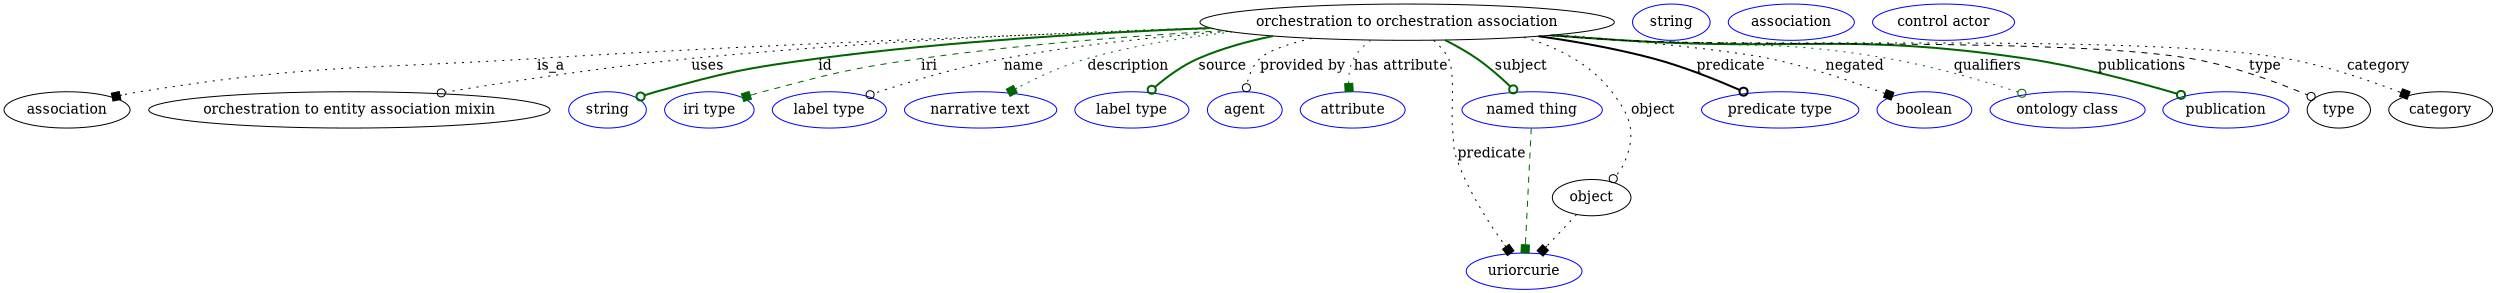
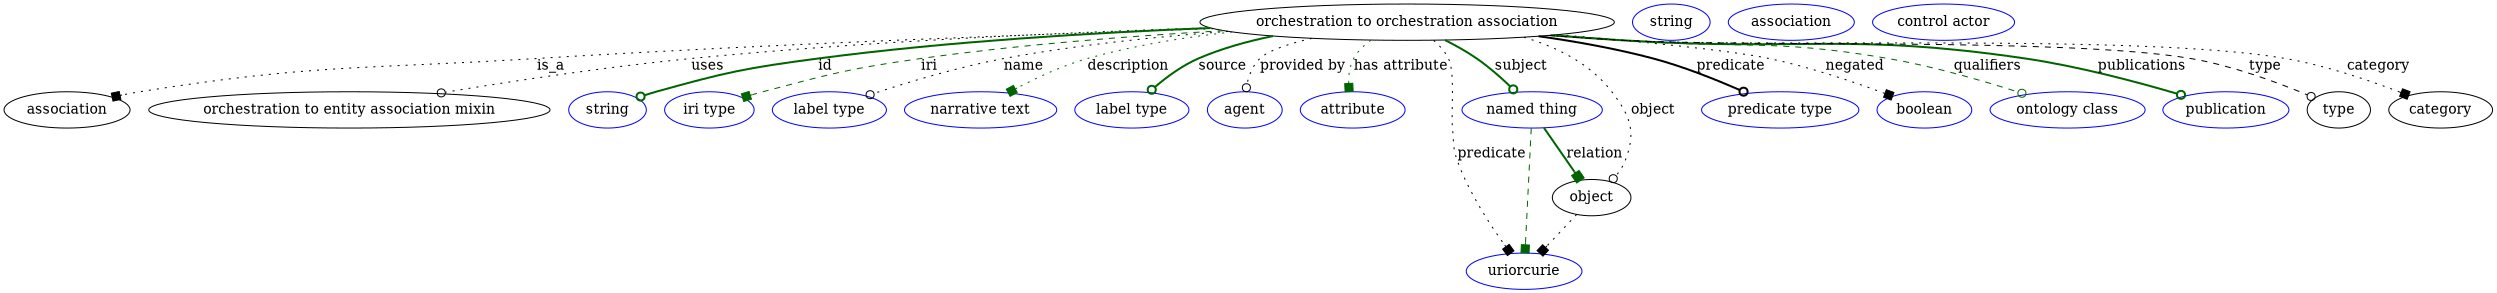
(1835, 51) -> (1835, 51)
none -> (1559, 150)
